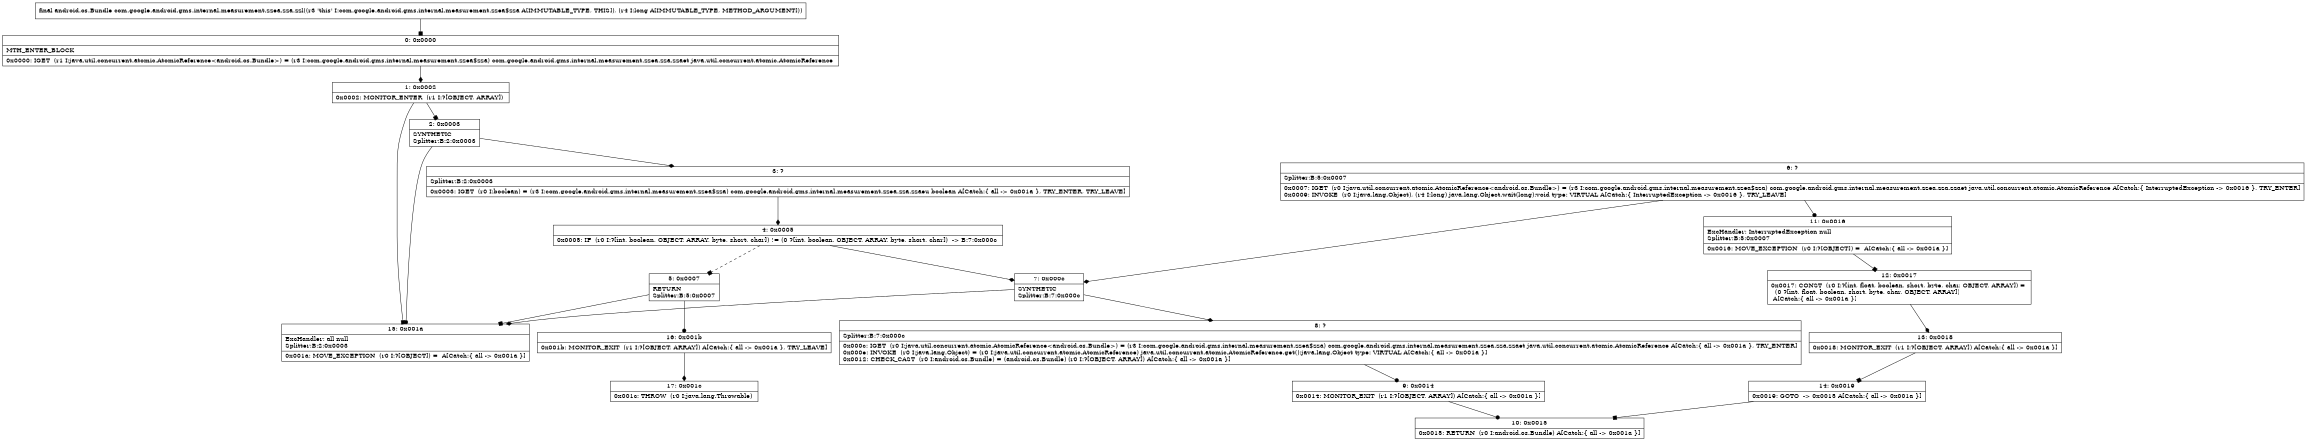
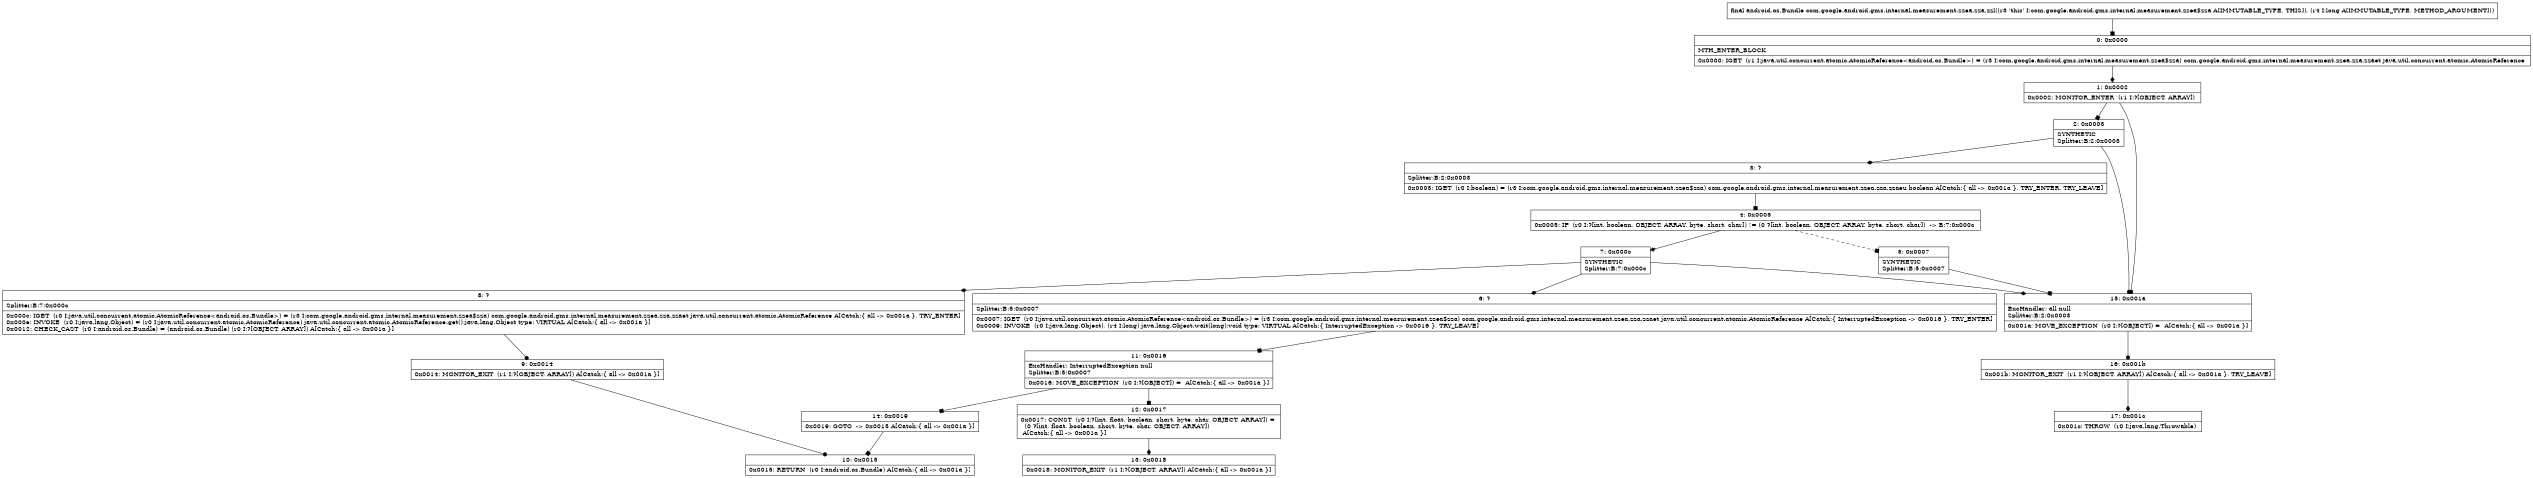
(1809, 207) -> (1319, 341)
(778, 208) -> (1756, 200)
(1376, 241) -> (1559, 283)
(667, 289) -> (1902, 262)
(684, 315) -> (2128, 343)
(1888, 366) -> (1000, 399)
